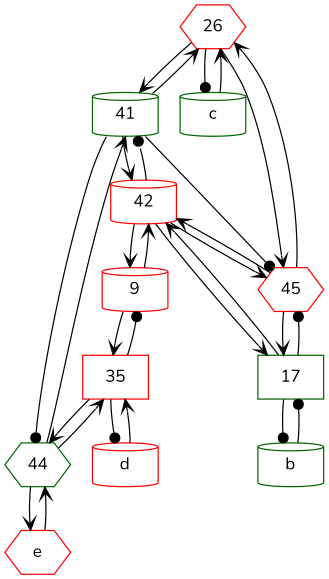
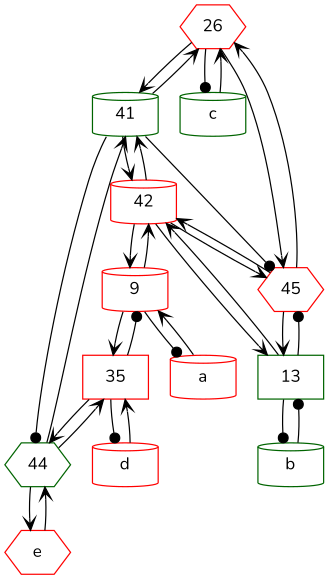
(144, 164) -> (144, 164)
none -> (203, 377)
(291, 377) -> (291, 377)
